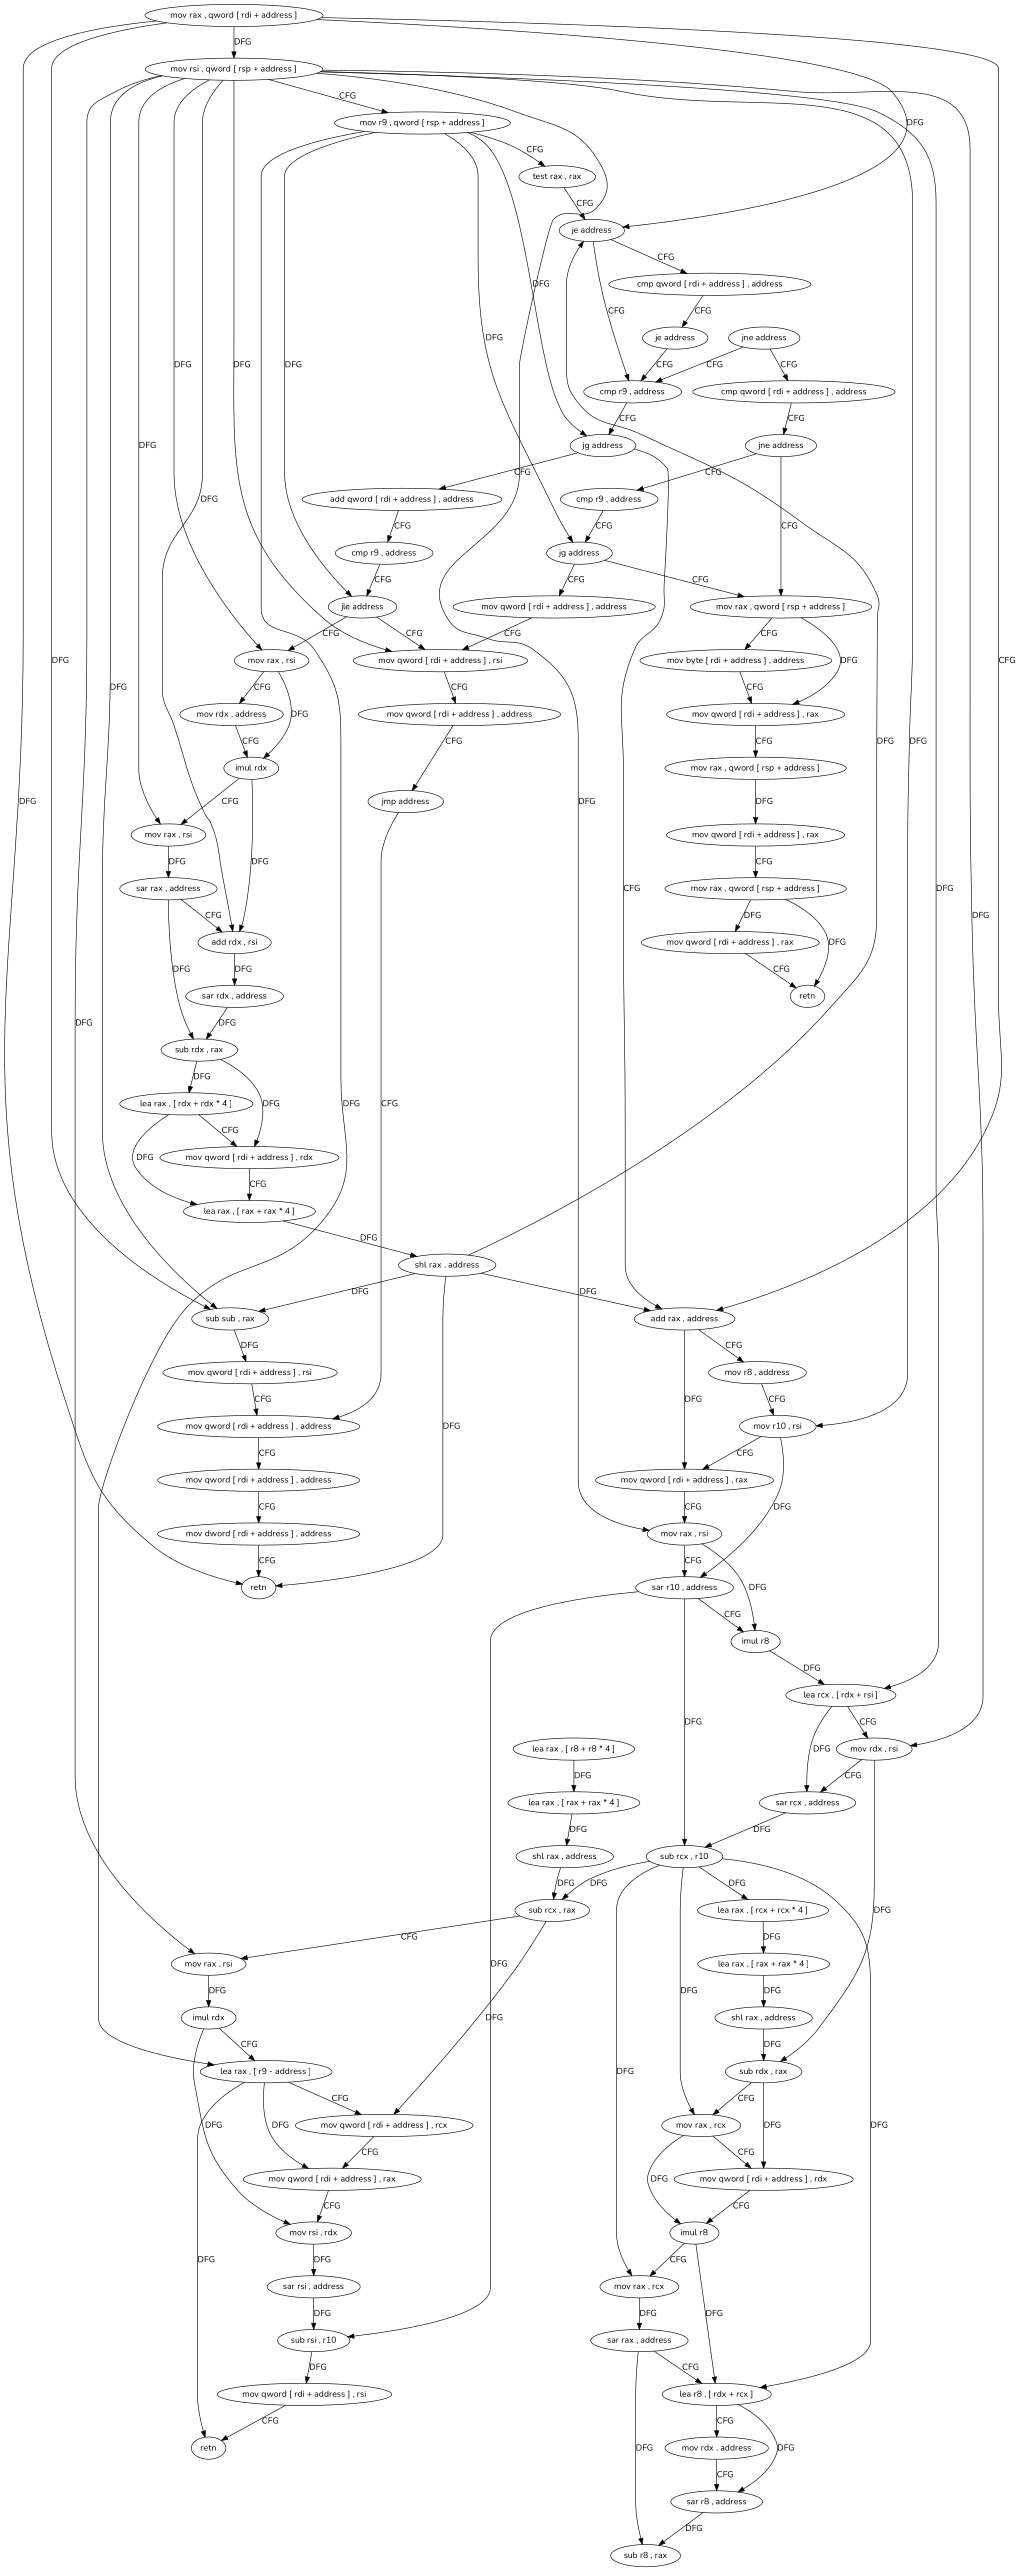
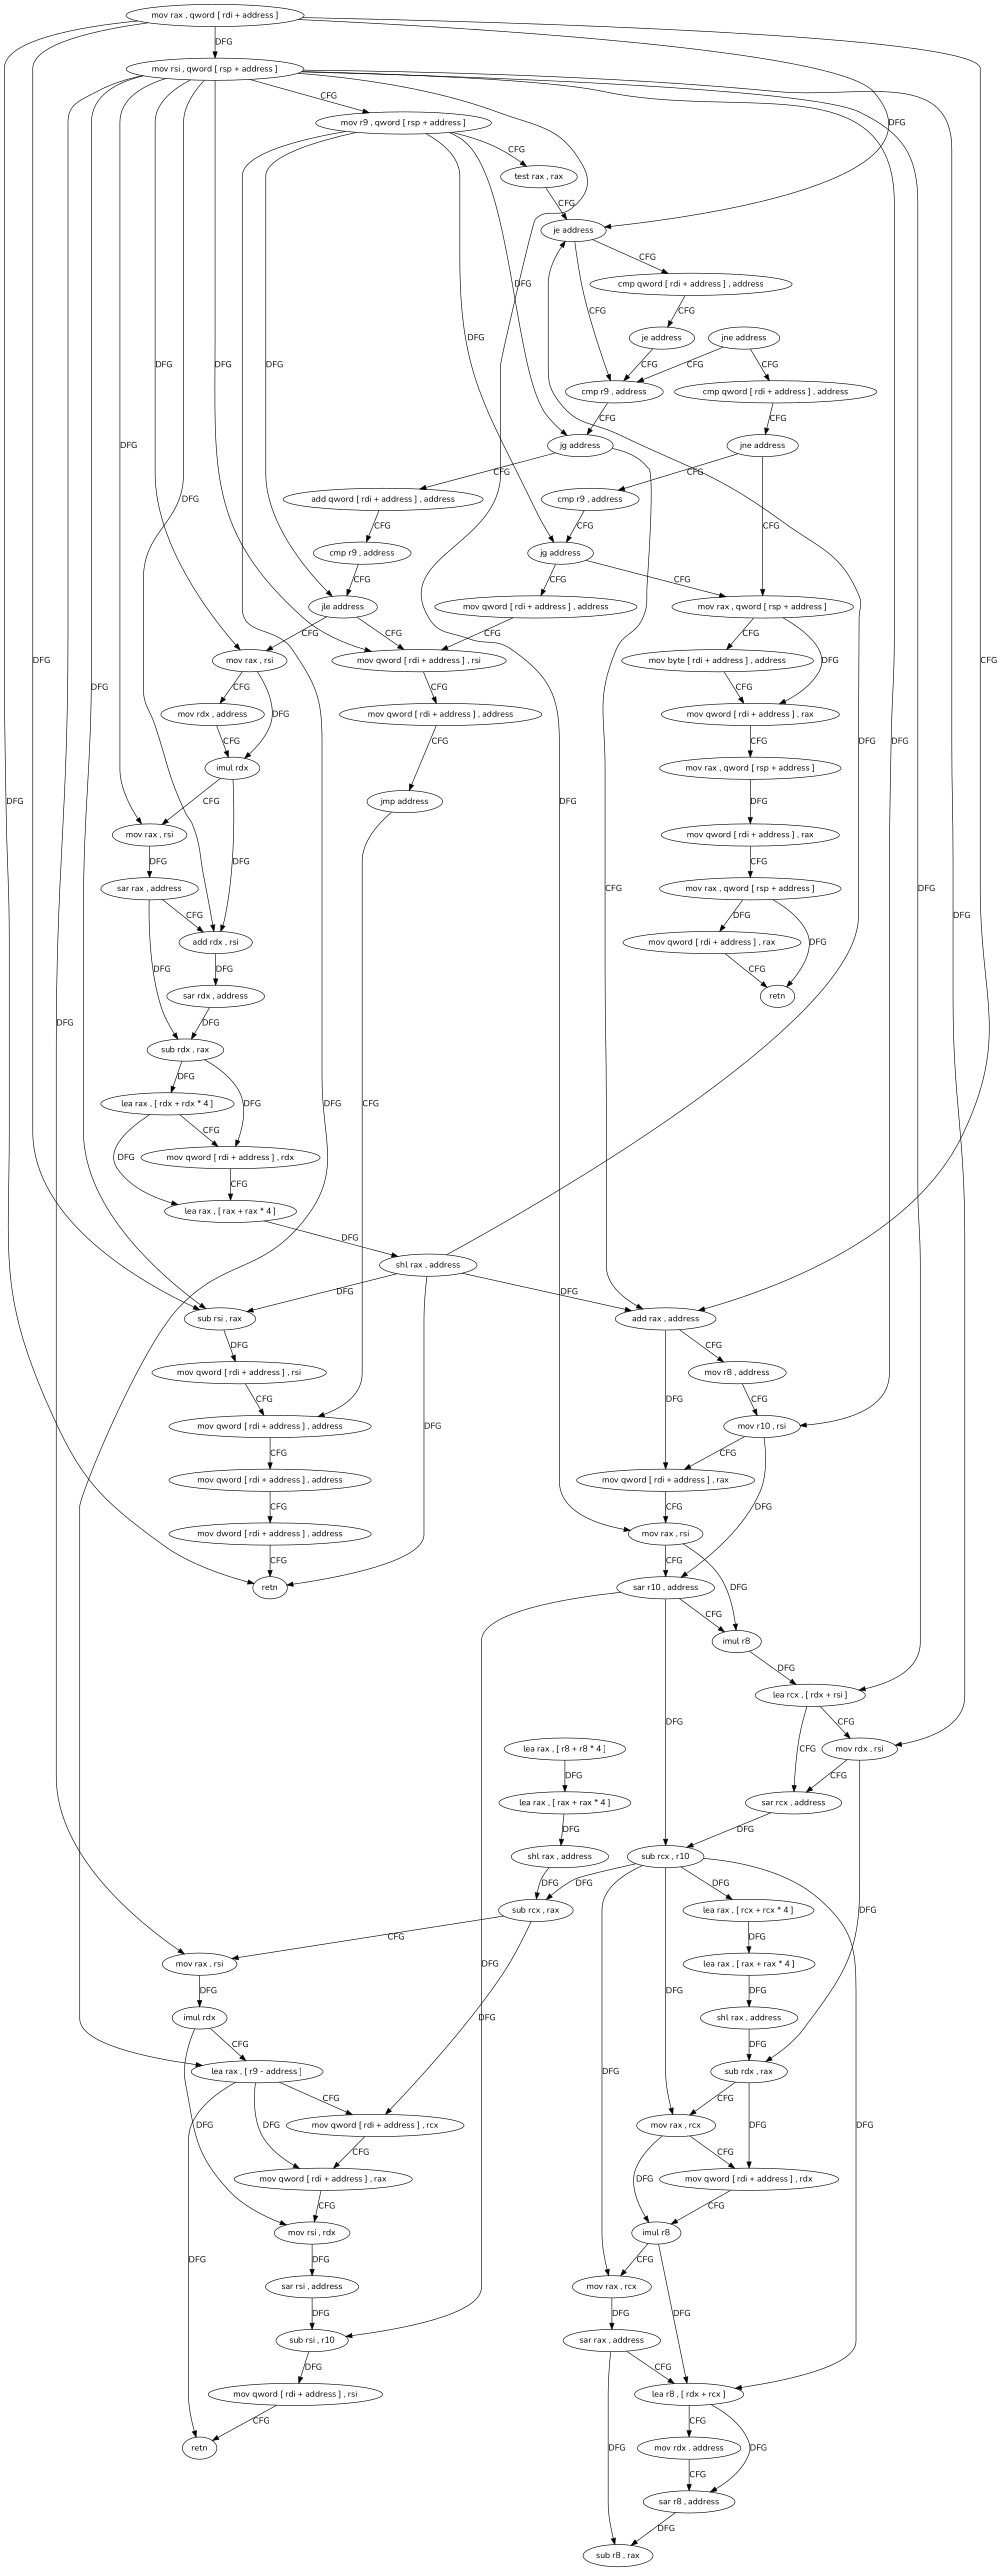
(230, 1319) -> (220, 1319)
(822, 1749) -> (808, 1749)
